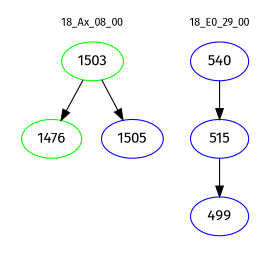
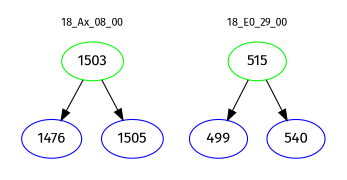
(220, 95) -> (274, 95)
(52, 139) -> (52, 139)
(220, 139) -> (257, 61)
